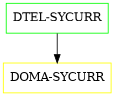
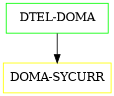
(57, 18) -> (57, 18)
